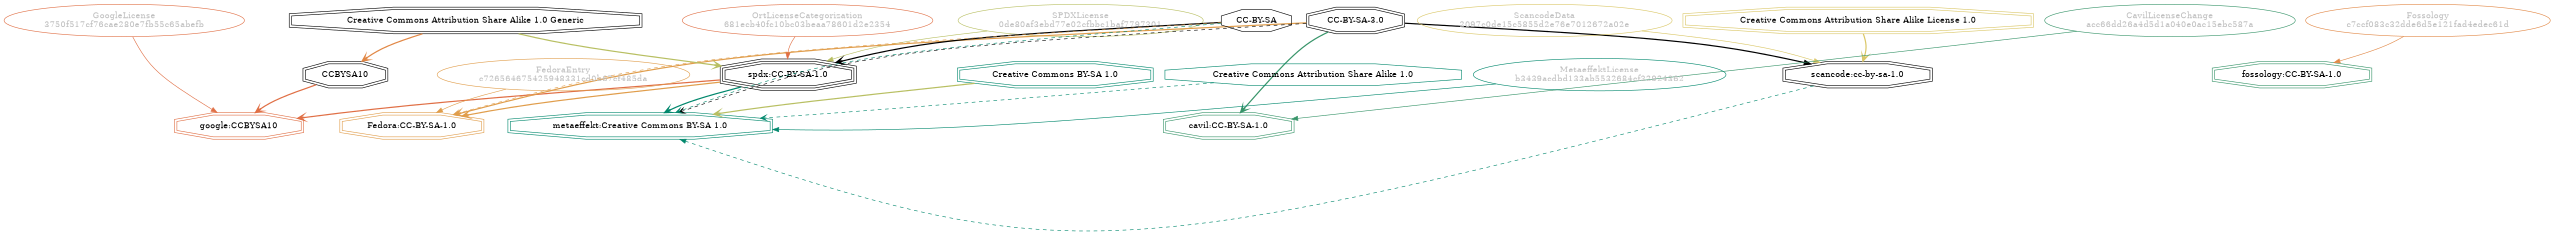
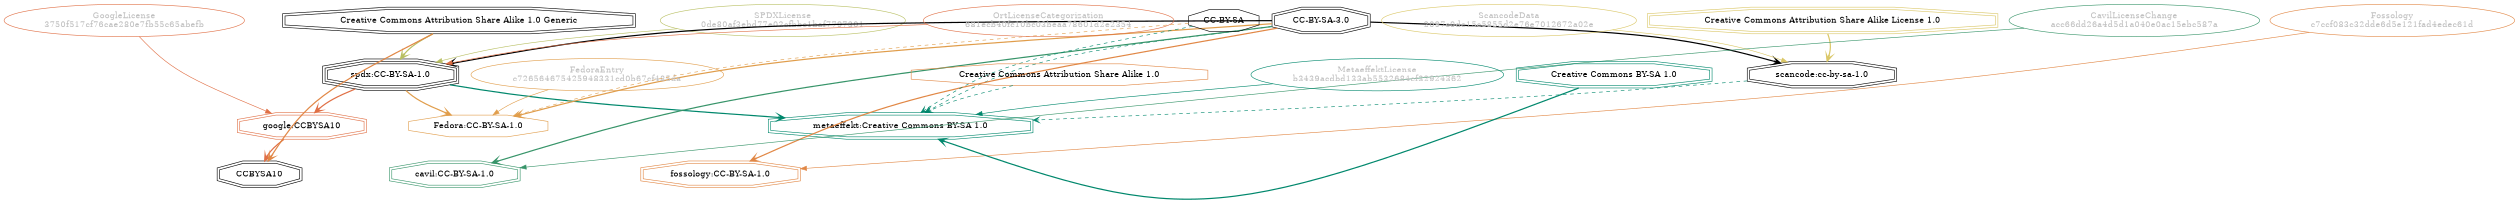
(1031, 34) -> (944, 23)
(1605, 35) -> (1574, 30)
(992, 45) -> (1079, 54)
(1313, 75) -> (1060, 75)
(2292, 75) -> (721, 174)
none -> (1012, 77)
(288, 95) -> (275, 147)
(847, 97) -> (1266, 190)
(412, 126) -> (478, 126)
(1251, 216) -> (1394, 104)
